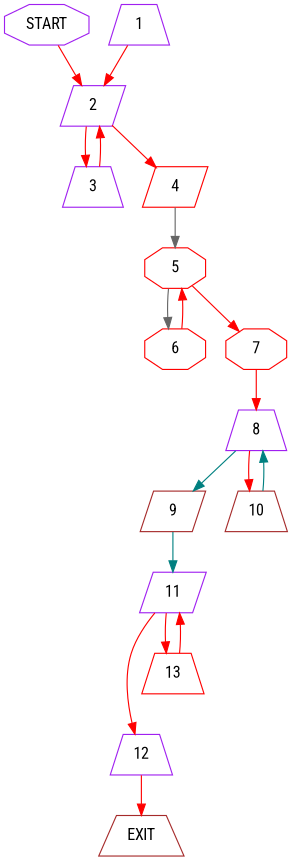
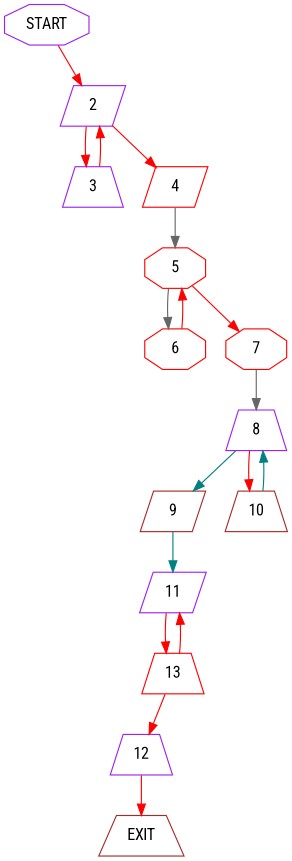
(139, 25) -> none
(256, 384) -> (256, 384)
(129, 665) -> (159, 709)
